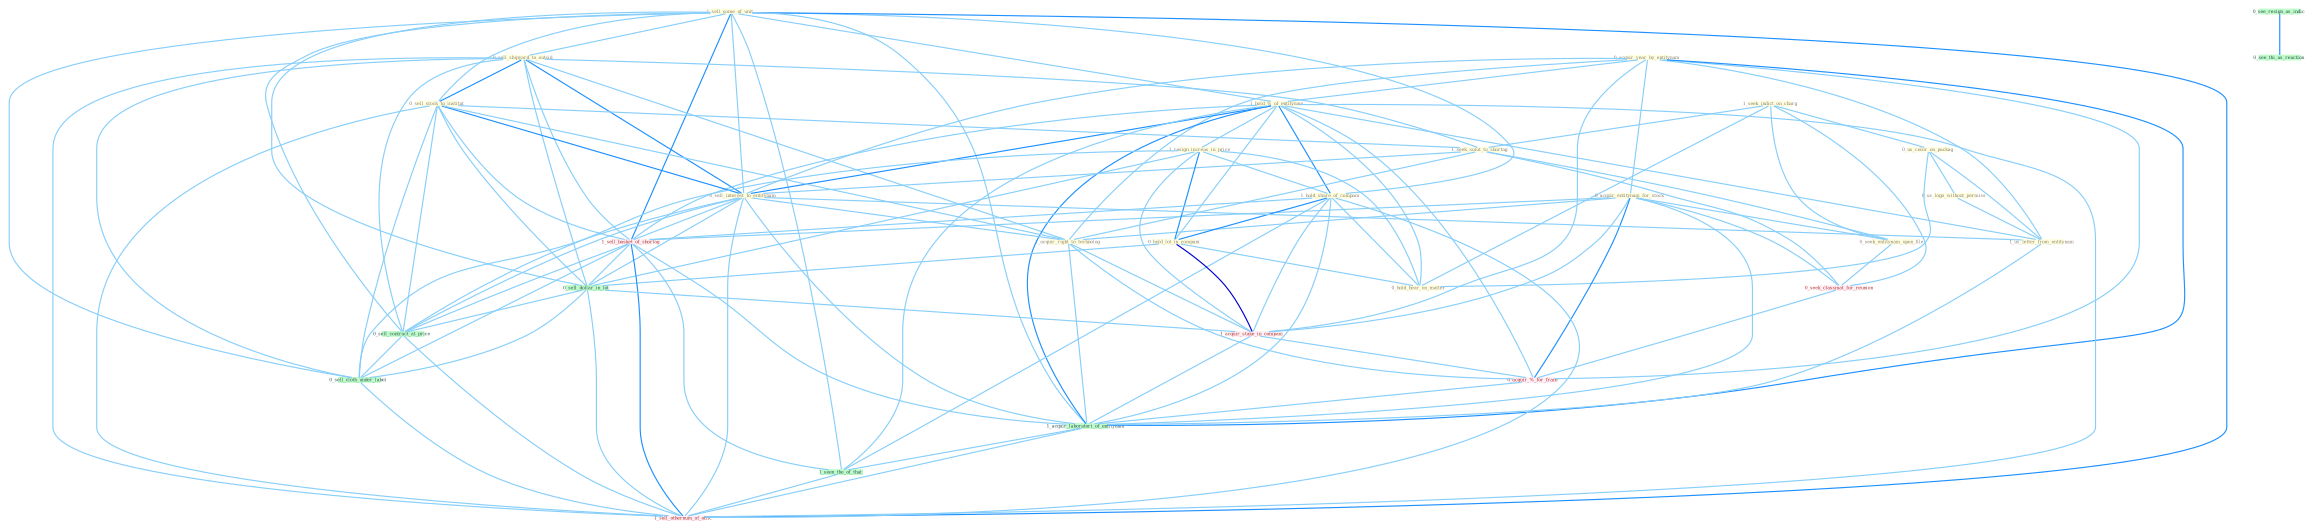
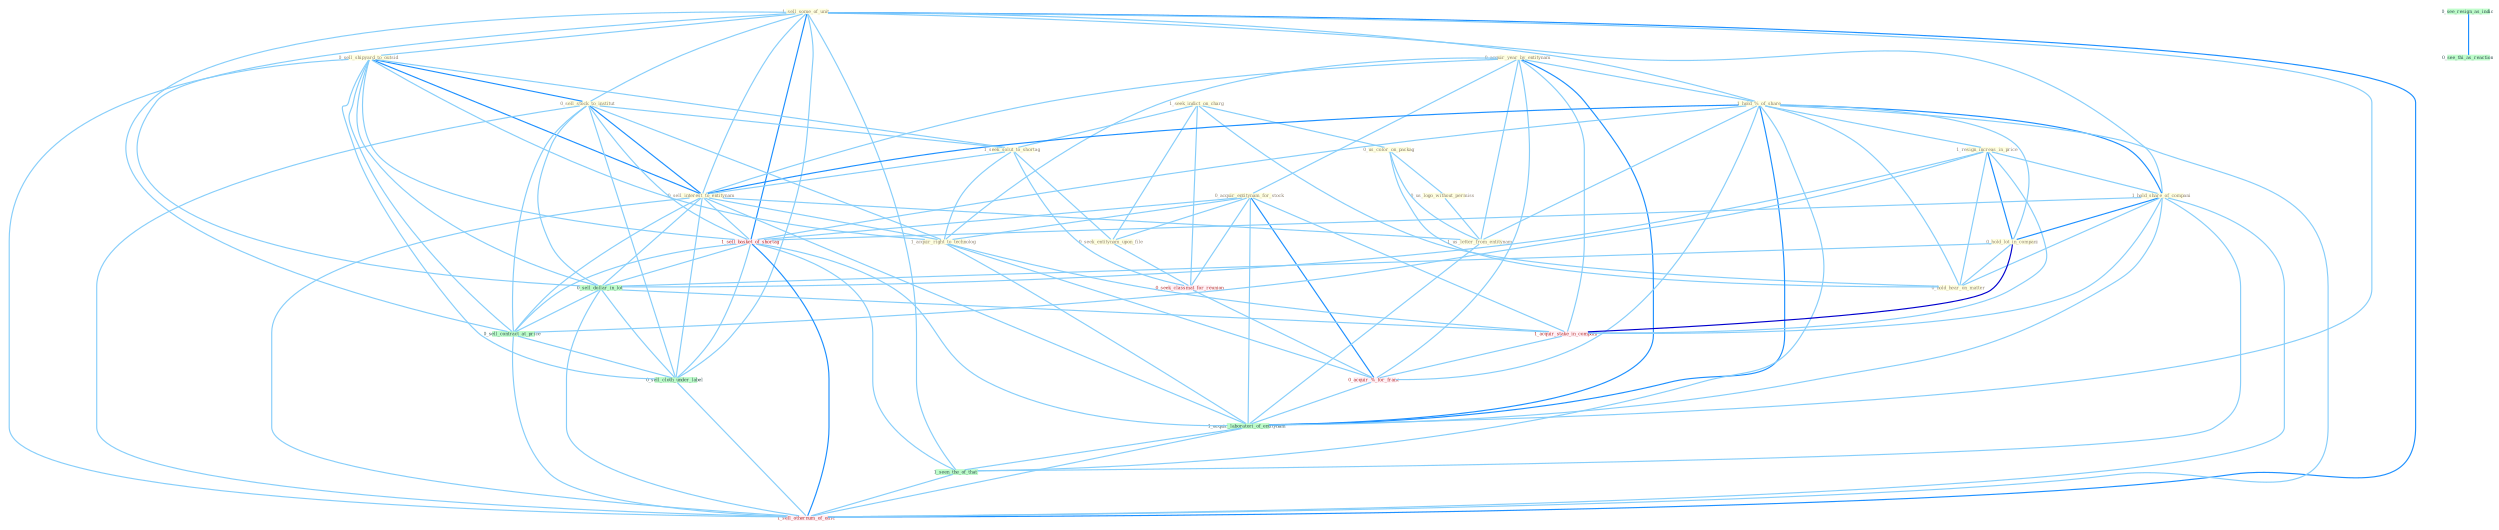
(1278, 104) -> (1759, 104)
(1170, 380) -> none
